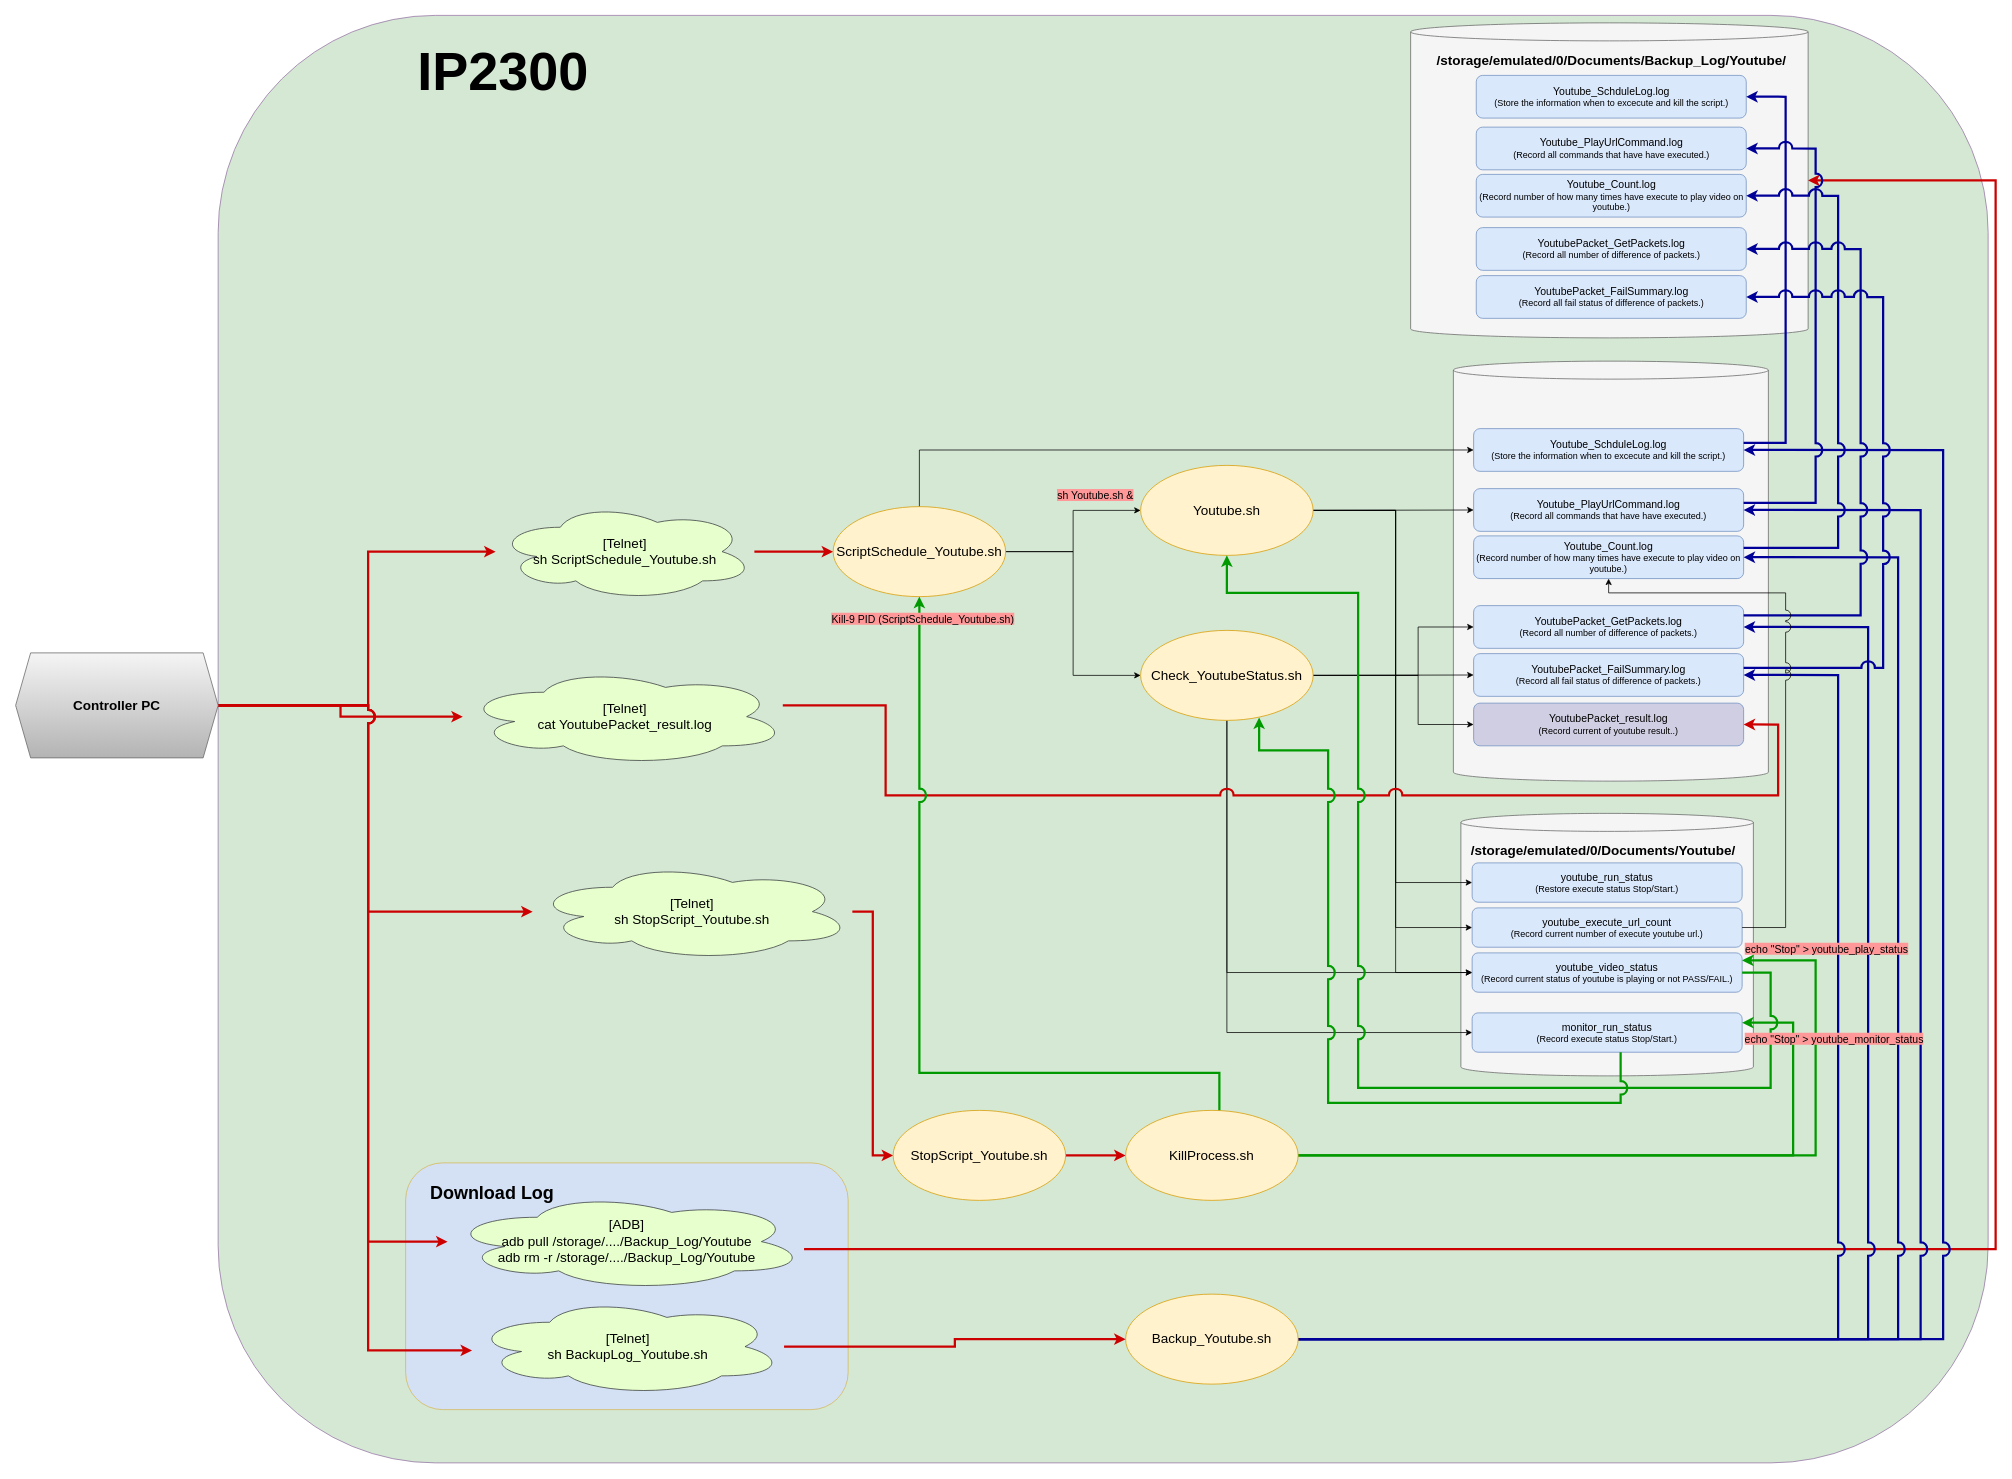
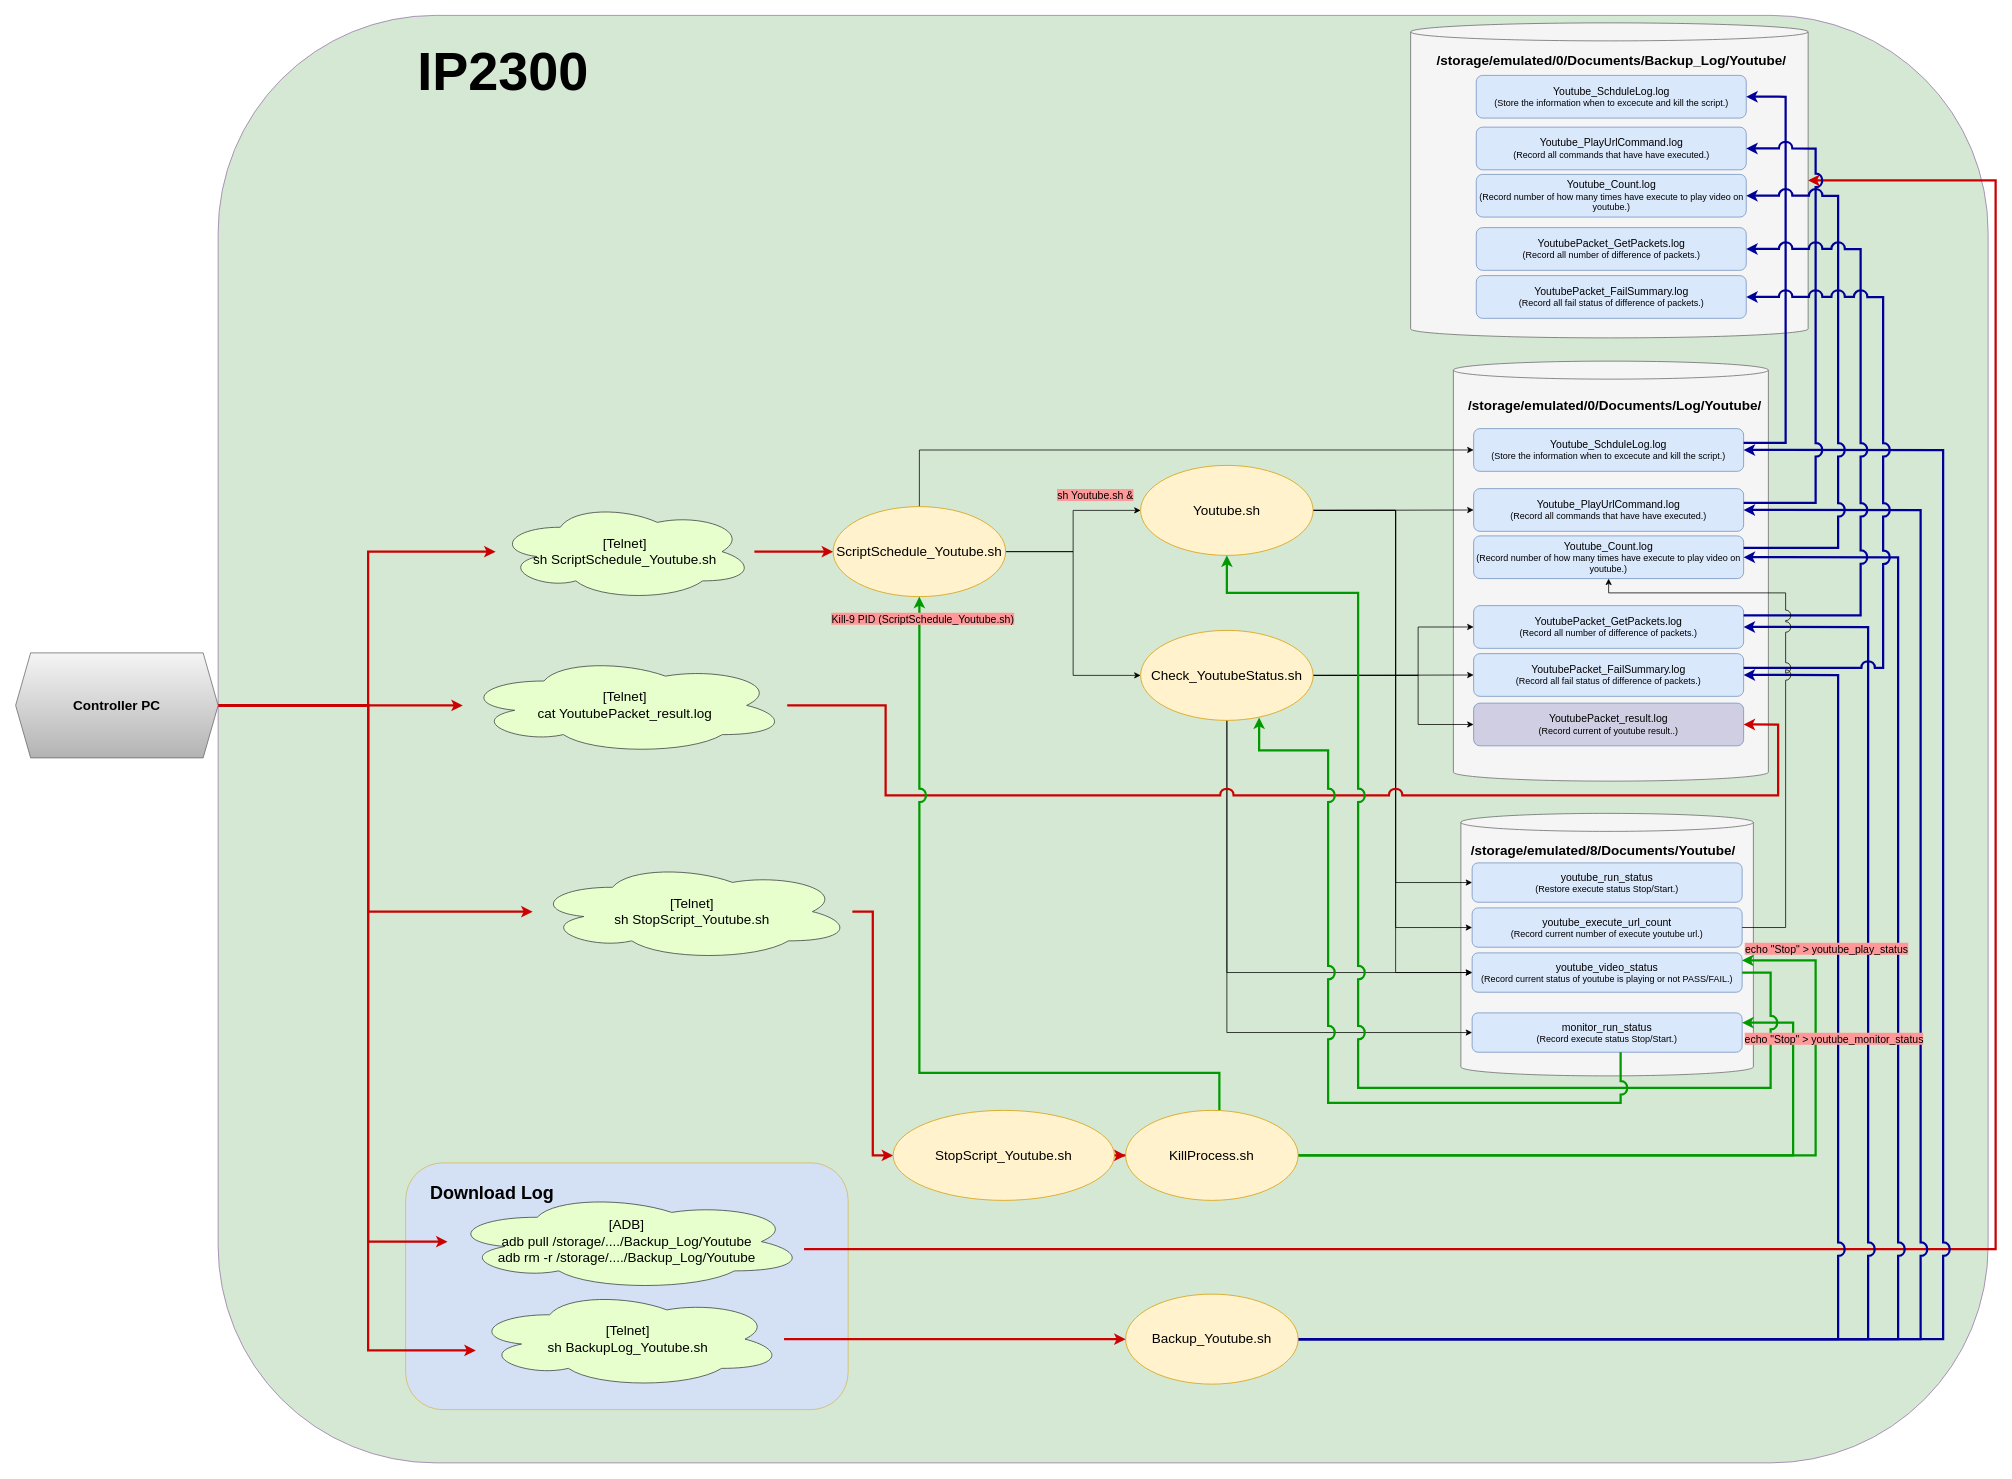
none -> (1614, 406)
(625, 717) -> (625, 705)
(1603, 851) -> (1603, 851)
(979, 1155) -> (1004, 1155)
(628, 1347) -> (628, 1339)
